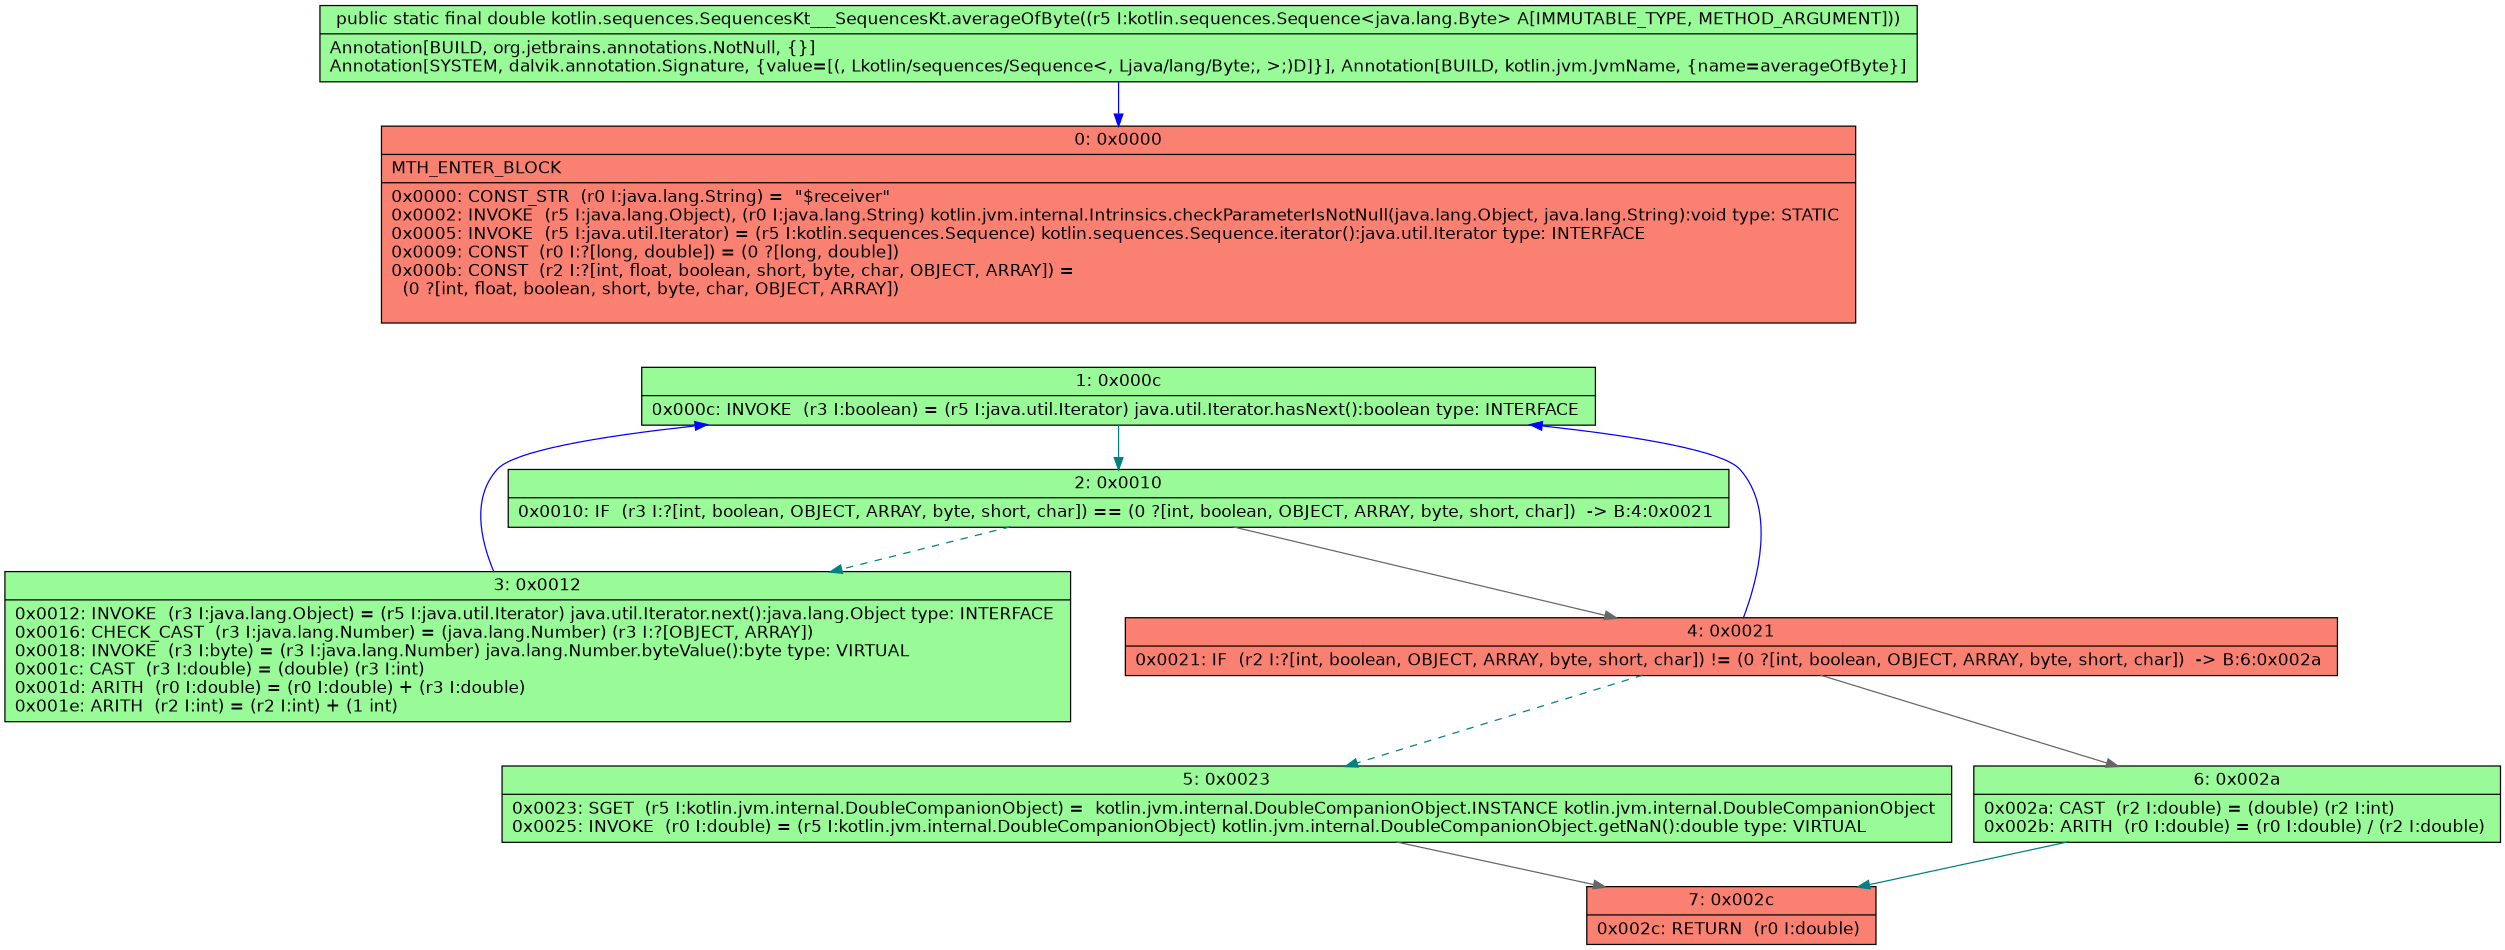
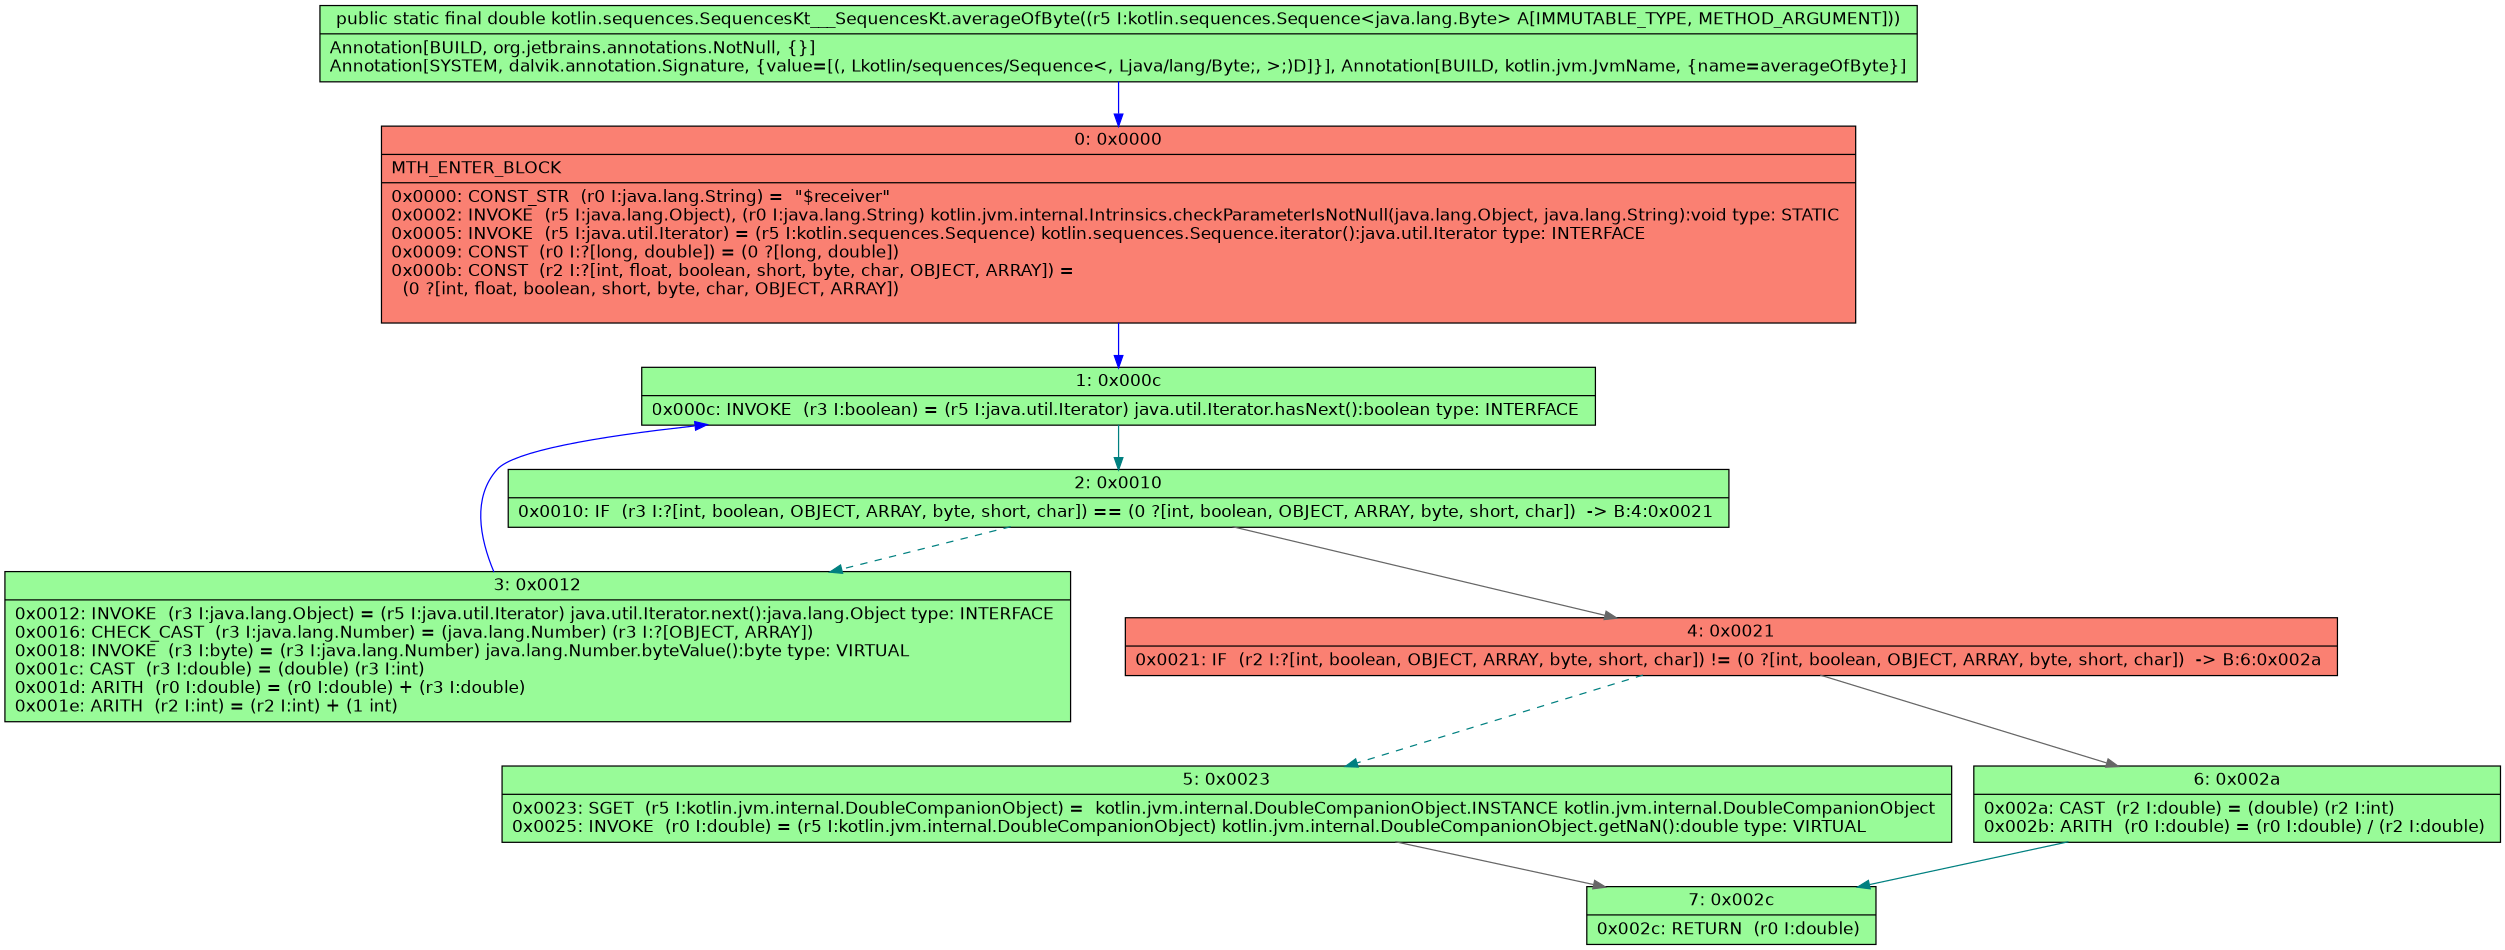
(1719, 458) -> (1119, 339)
(1731, 916) -> (1731, 916)
